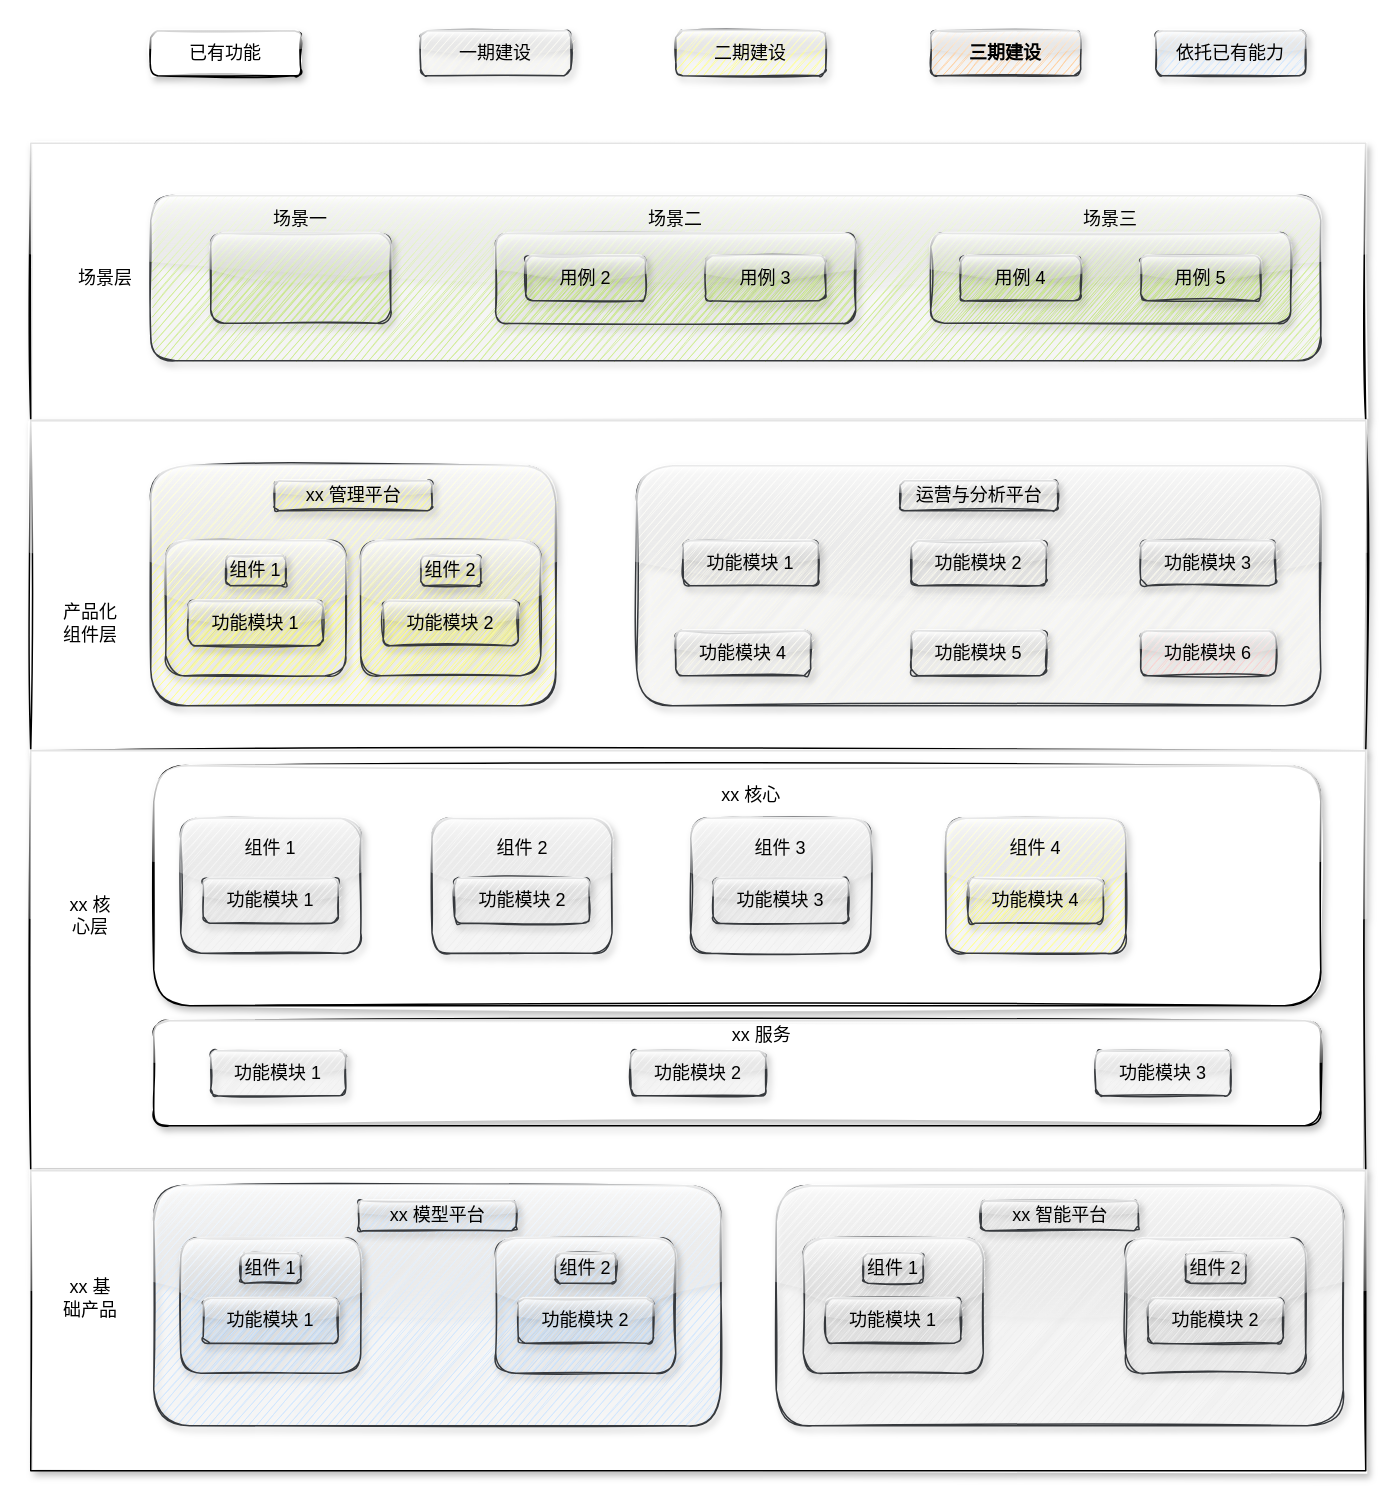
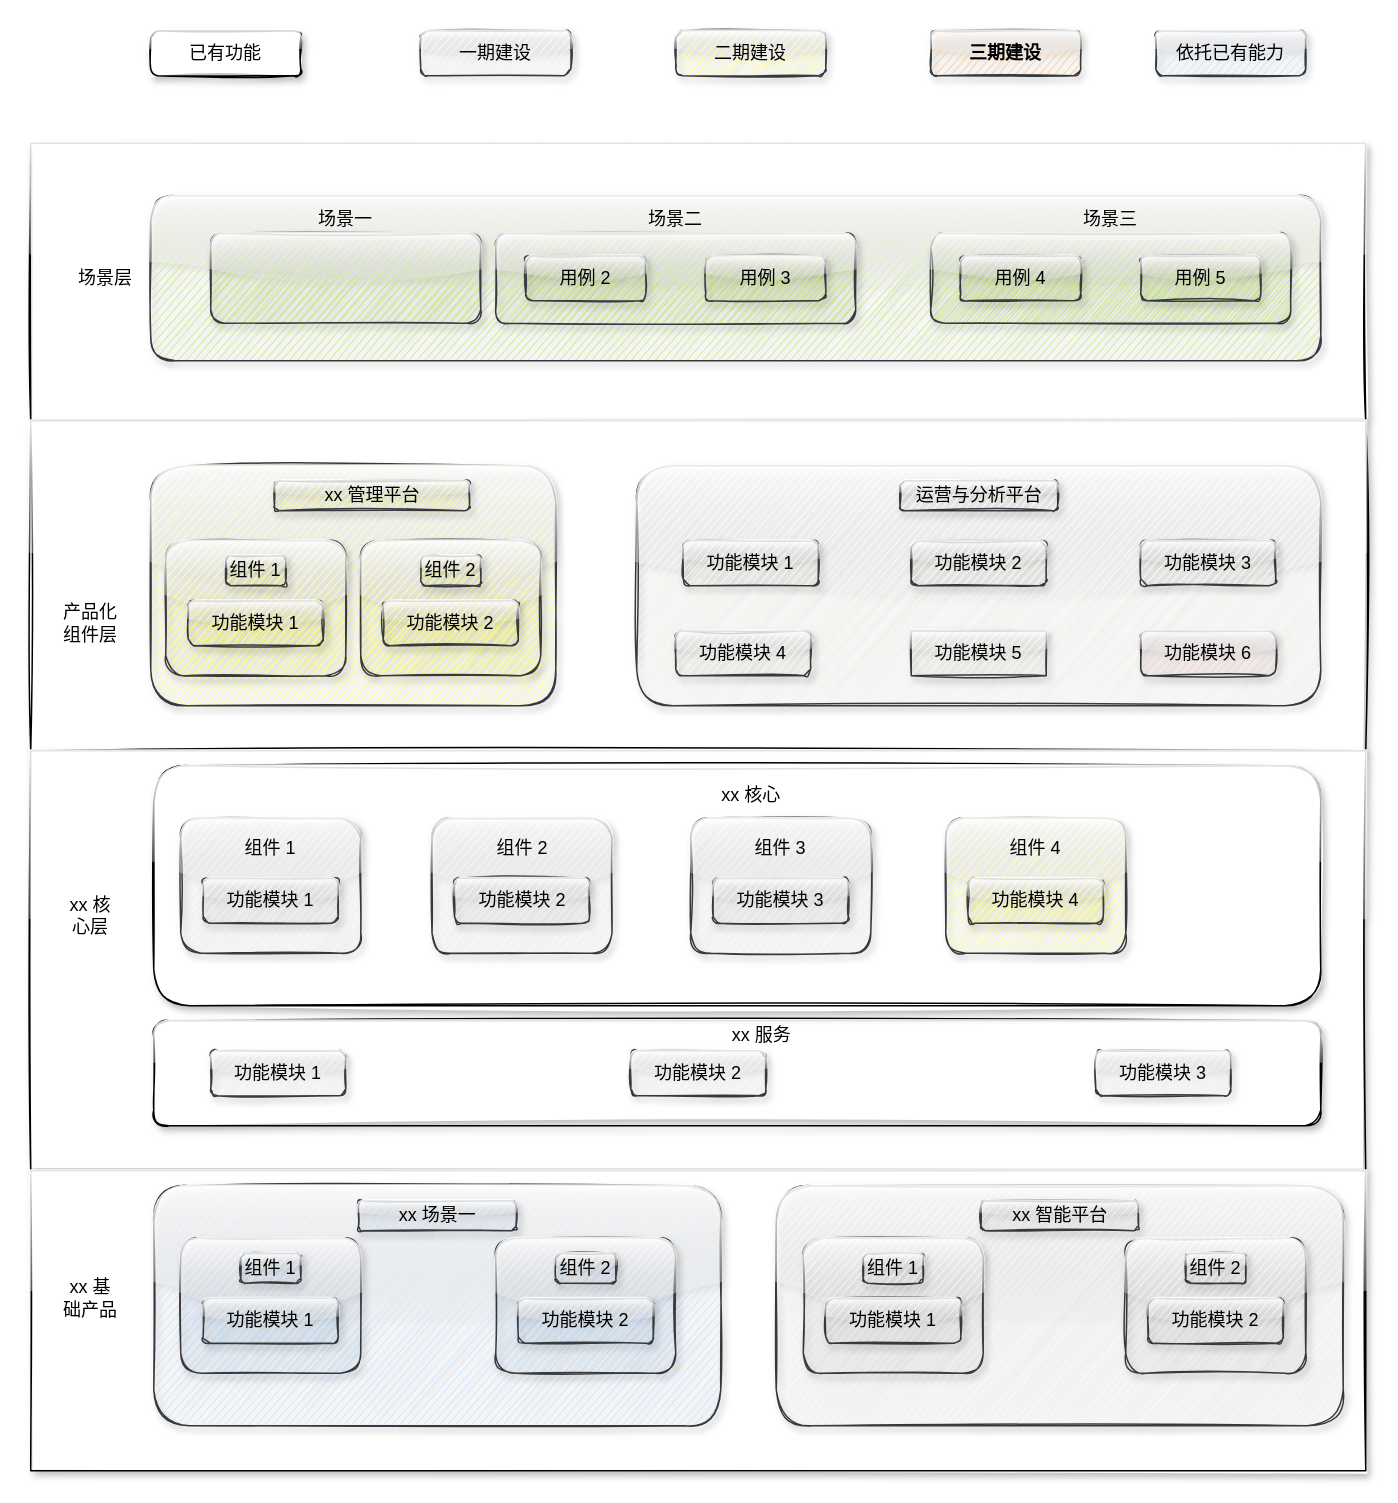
(301, 278) -> (346, 278)
(353, 496) -> (372, 496)
(979, 653) -> (979, 653)
(438, 1216) -> (438, 1216)
